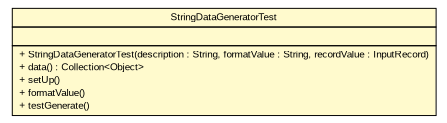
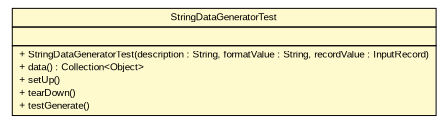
(52, 93) -> (48, 93)
